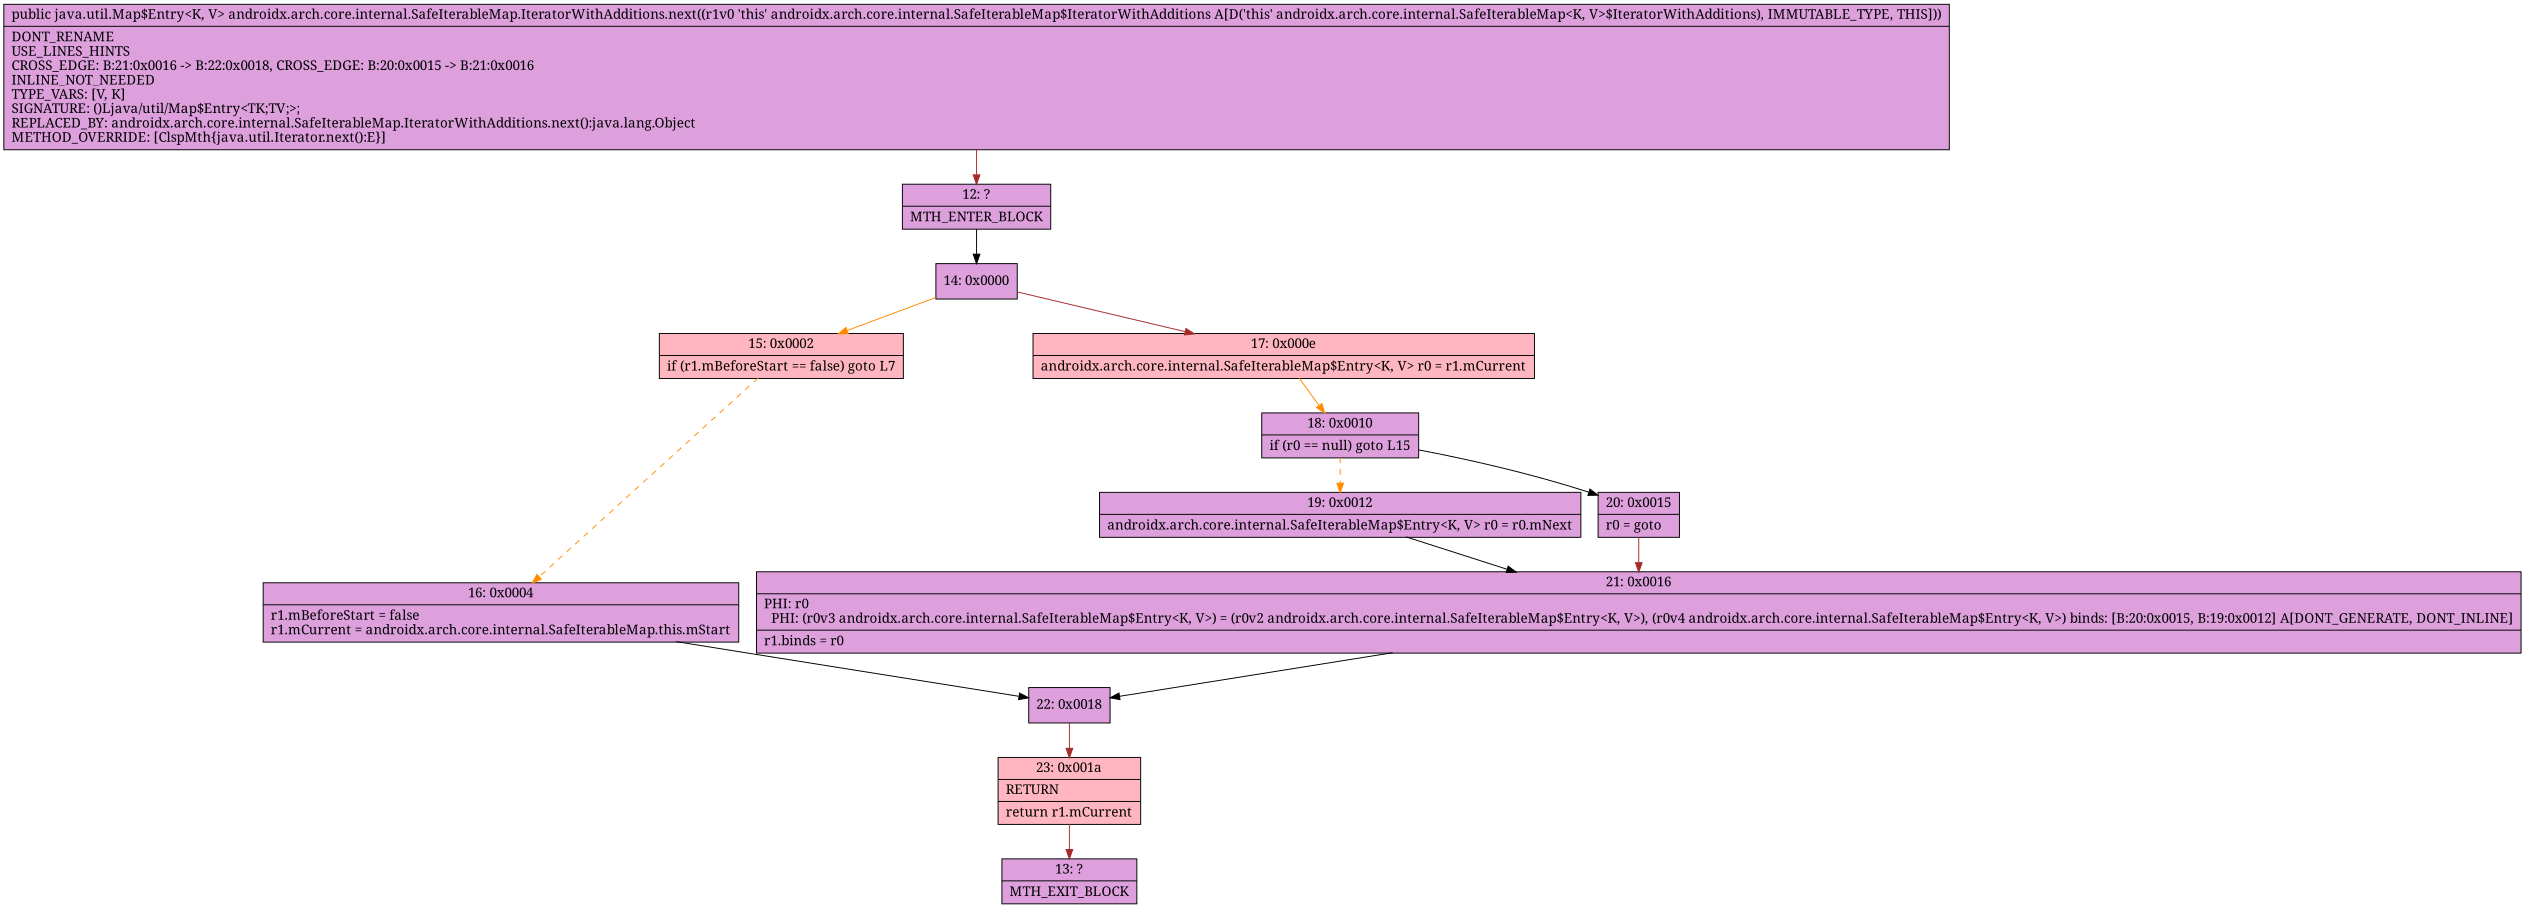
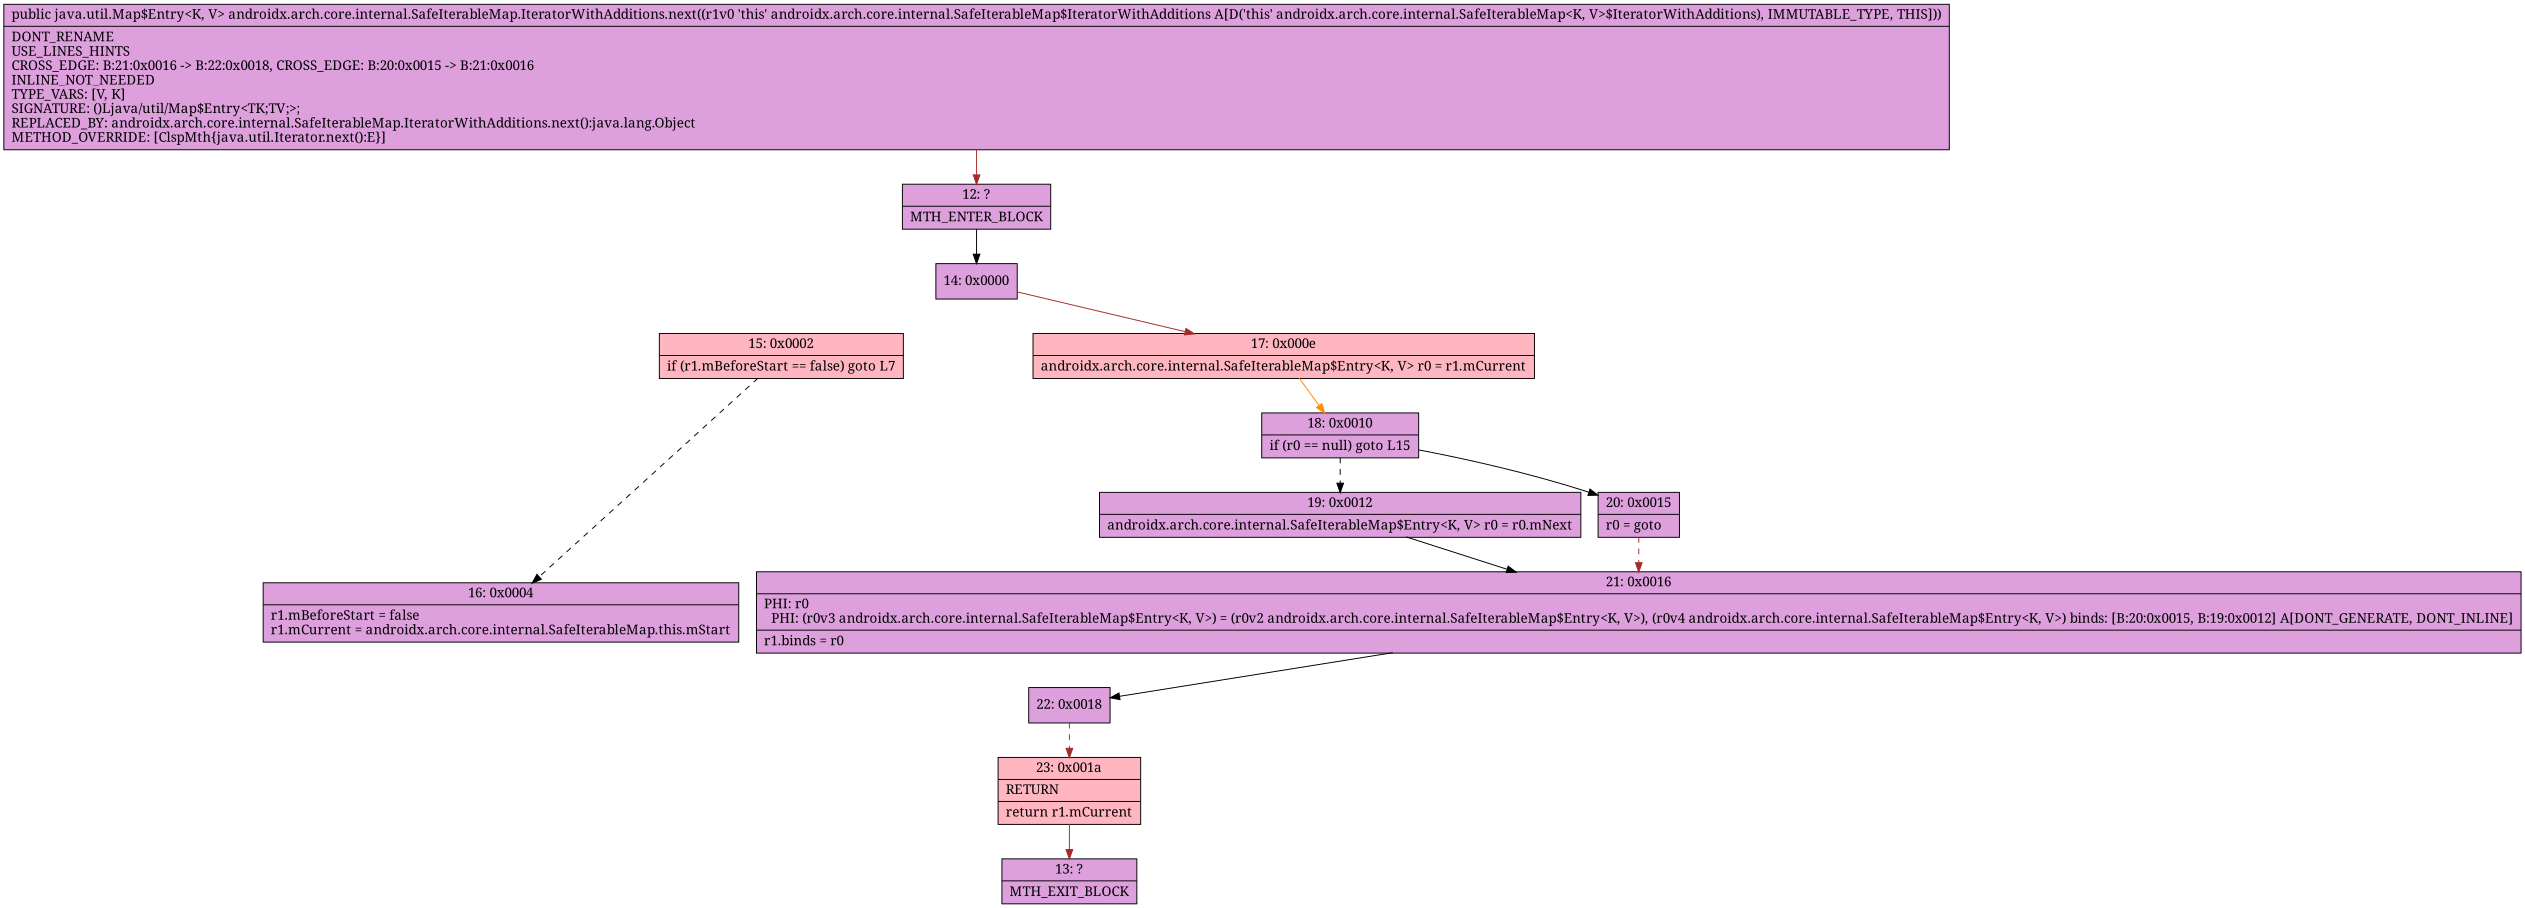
(892, 314) -> none
(1340, 470) -> (1340, 470)
(649, 477) -> (649, 477)
(1639, 550) -> (1639, 550)
(848, 669) -> none
(1069, 735) -> (1069, 735)
